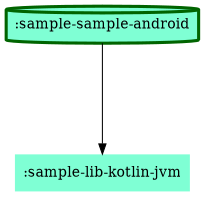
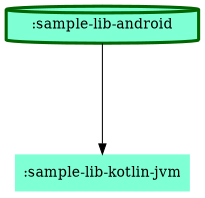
(102, 25) -> (102, 25)
